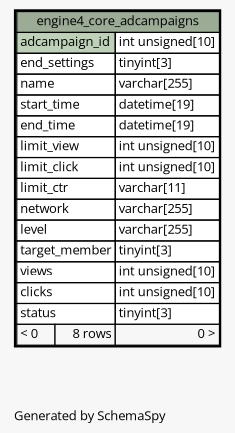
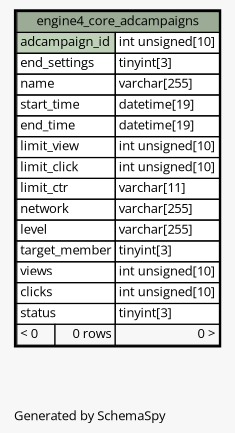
(92, 334) -> (92, 334)
